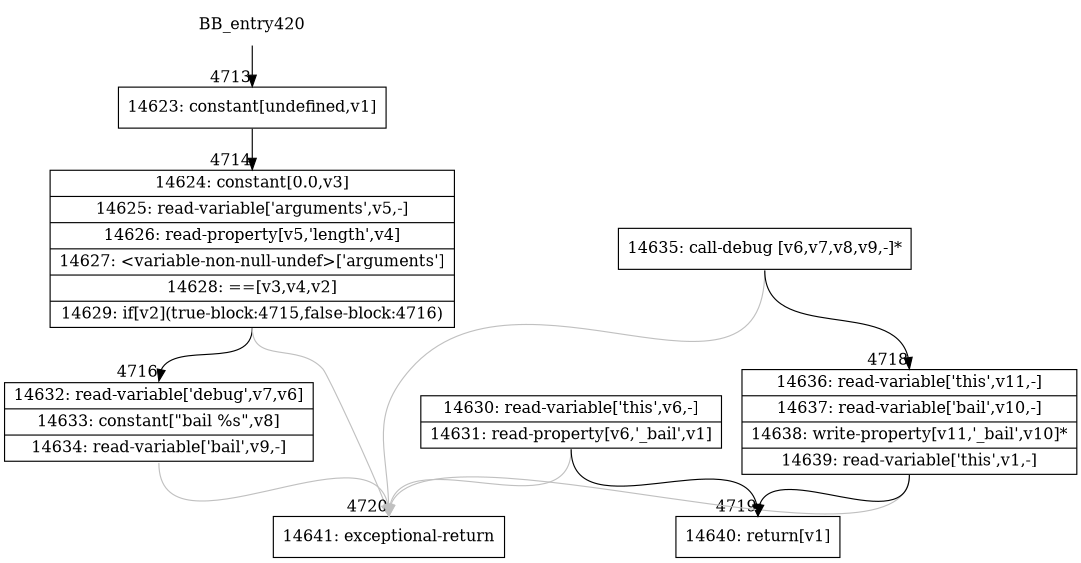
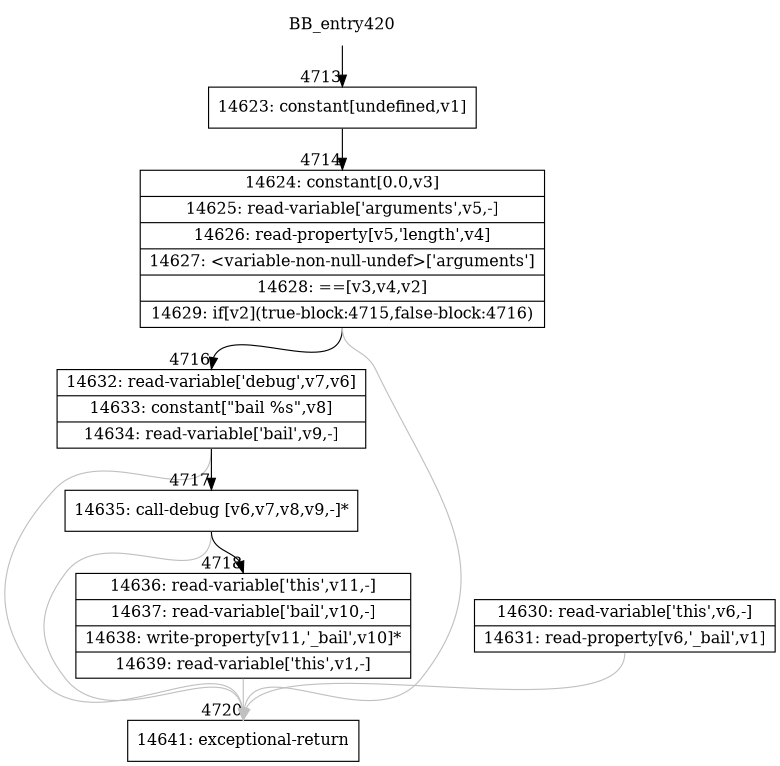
none -> (211, 463)
(758, 537) -> none
